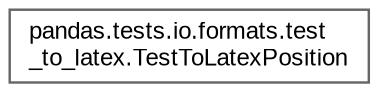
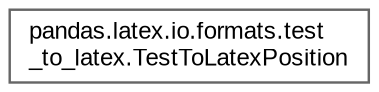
(189, 46) -> (189, 46)
